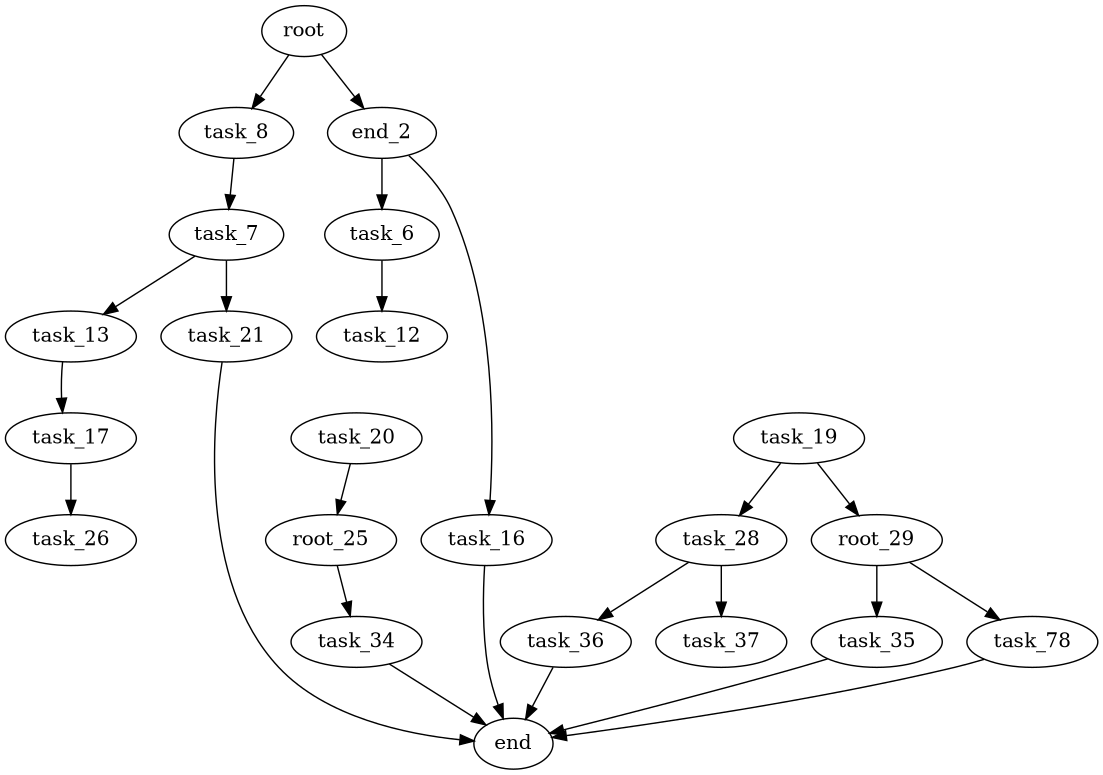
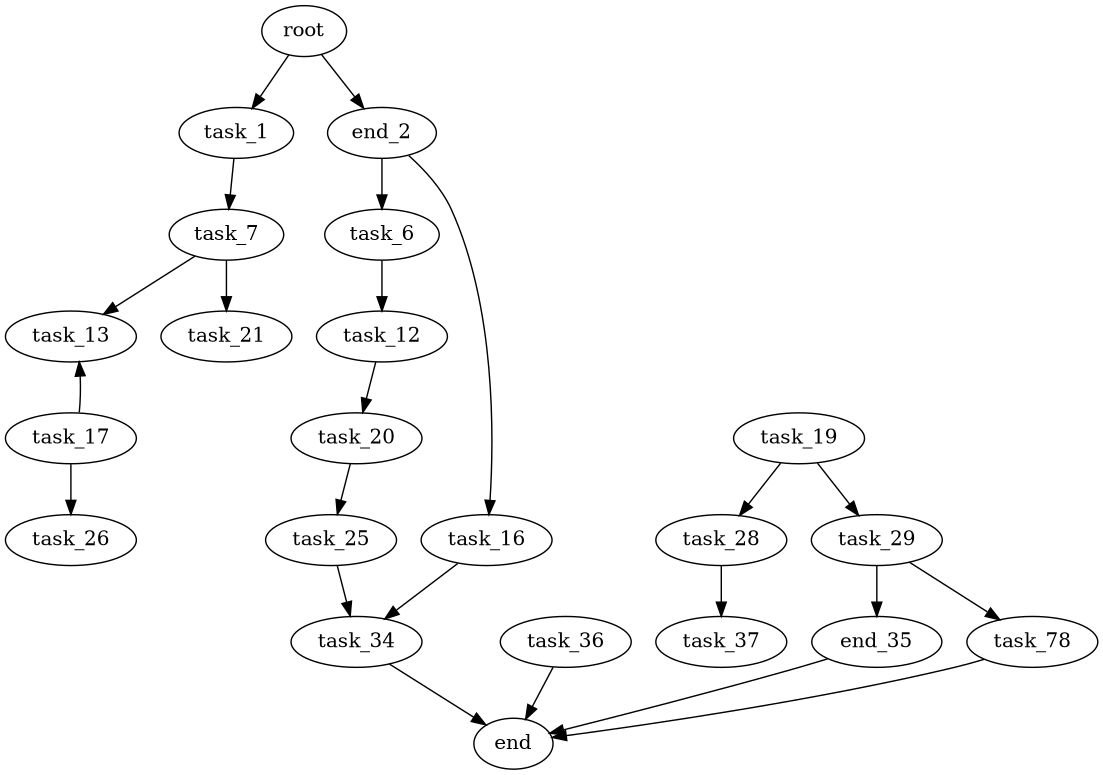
(236, 133) -> (236, 133)
(61, 380) -> (80, 394)
none -> (371, 380)
(331, 540) -> (331, 540)
(877, 540) -> (877, 540)
(650, 587) -> none
(246, 617) -> none
(484, 636) -> (427, 587)
(877, 642) -> (877, 642)
